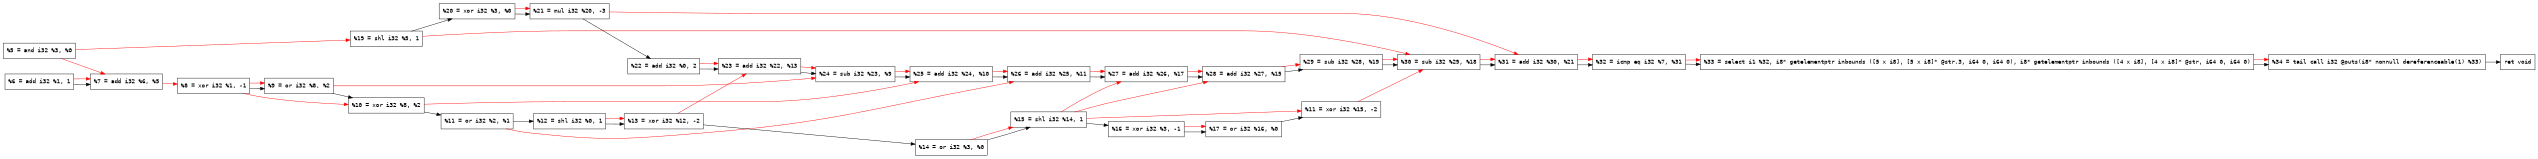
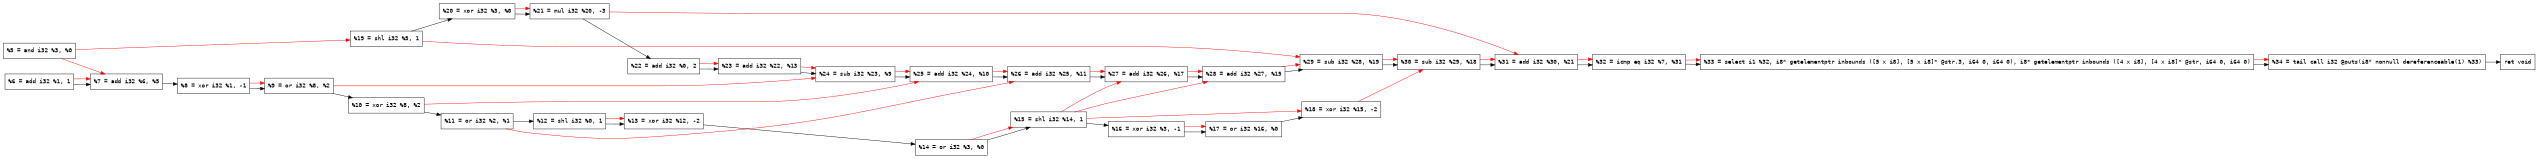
(915, 31) -> (859, 47)
(168, 84) -> (168, 84)
(710, 95) -> none
(293, 101) -> none
(1341, 110) -> (1341, 110)
